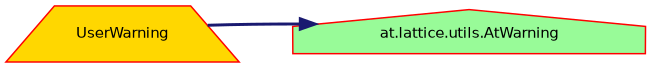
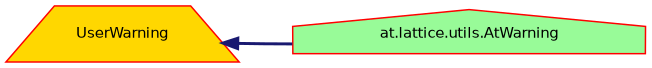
(254, 24) -> (265, 44)
